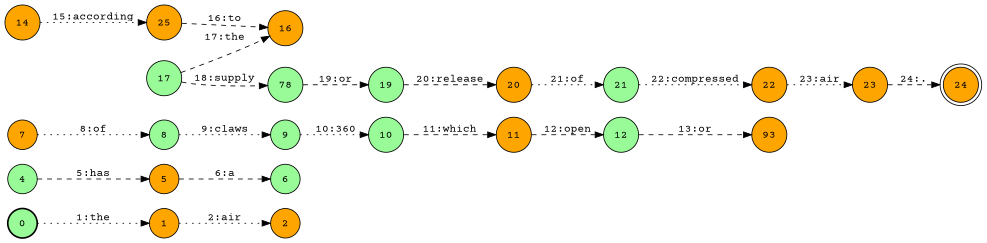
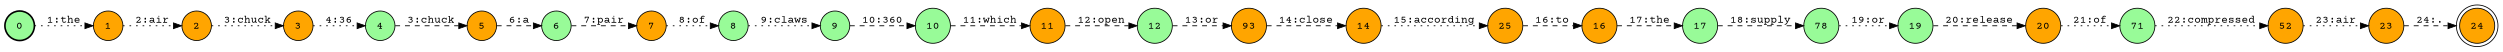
none -> (298, 26)
none -> (600, 26)
none -> (1302, 26)
(222, 57) -> (1646, 26)
(332, 85) -> (1864, 26)
(621, 85) -> (2137, 26)
(769, 85) -> (2286, 26)
(330, 135) -> (878, 26)
(93, 173) -> (431, 20)
